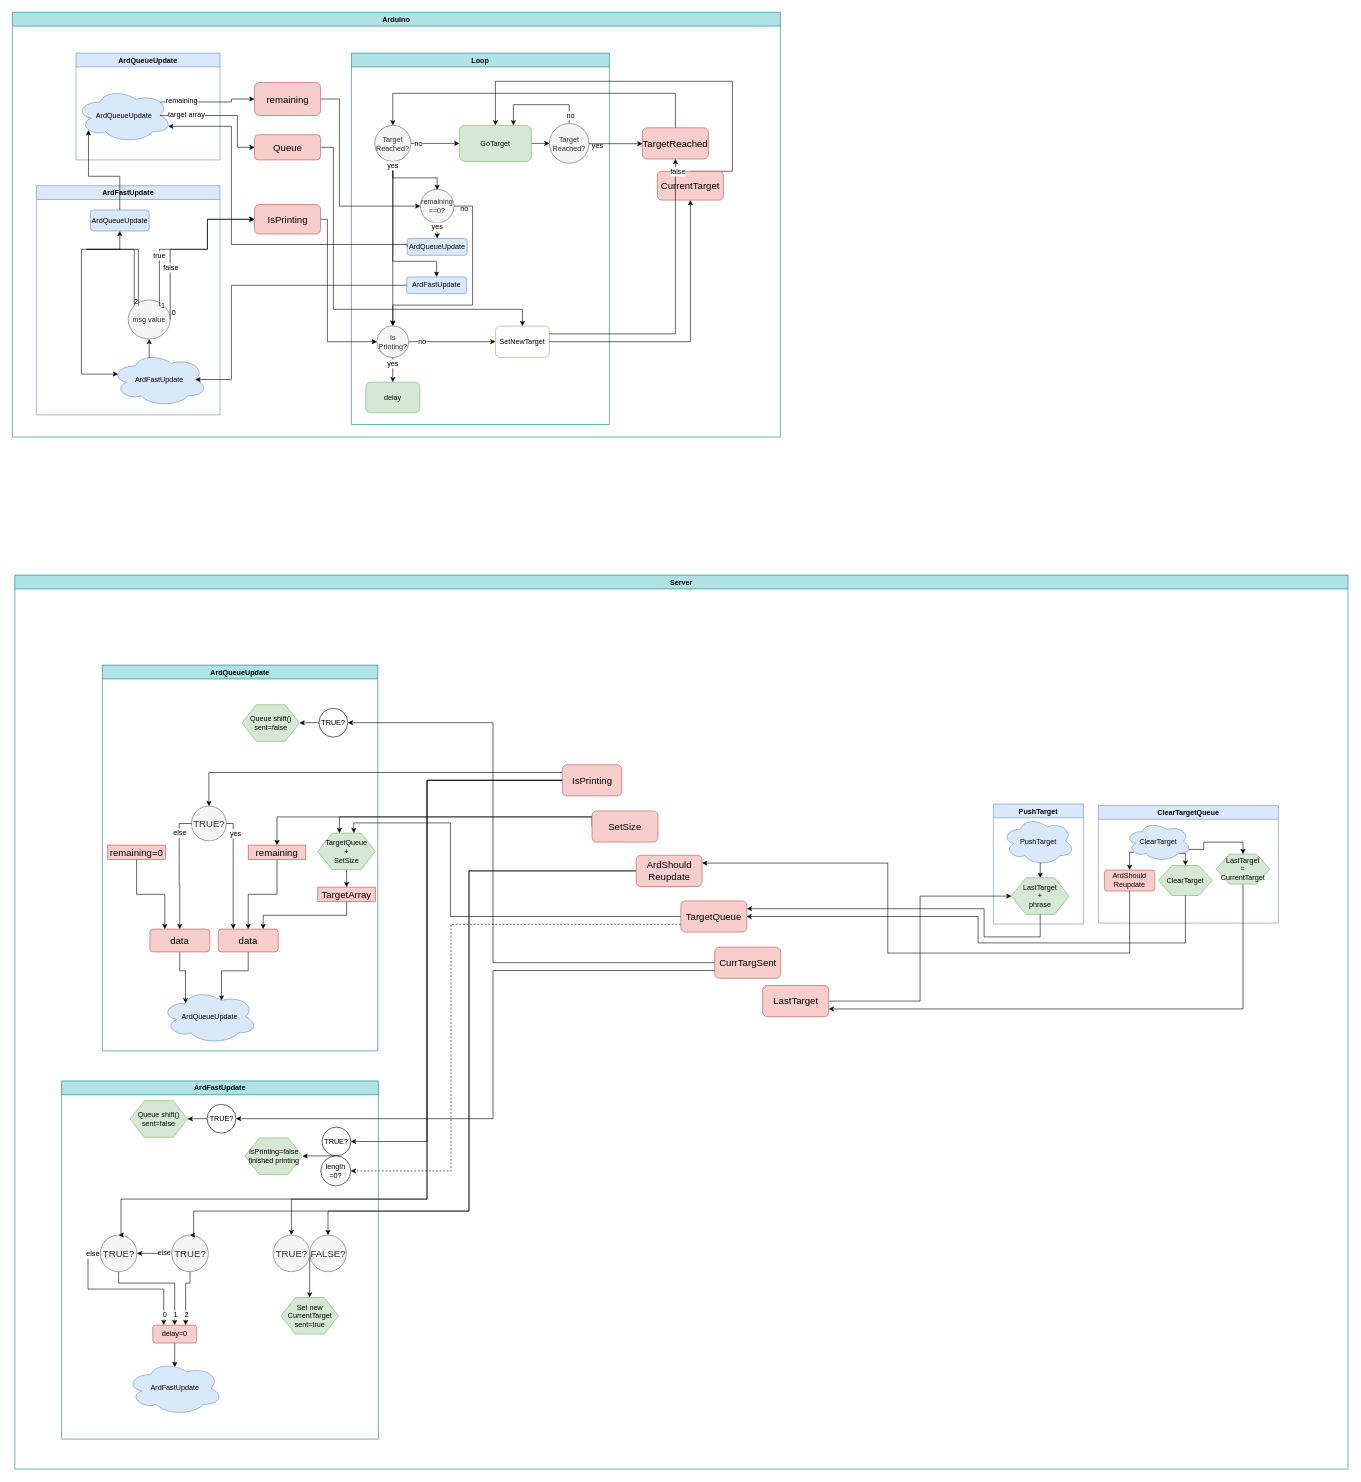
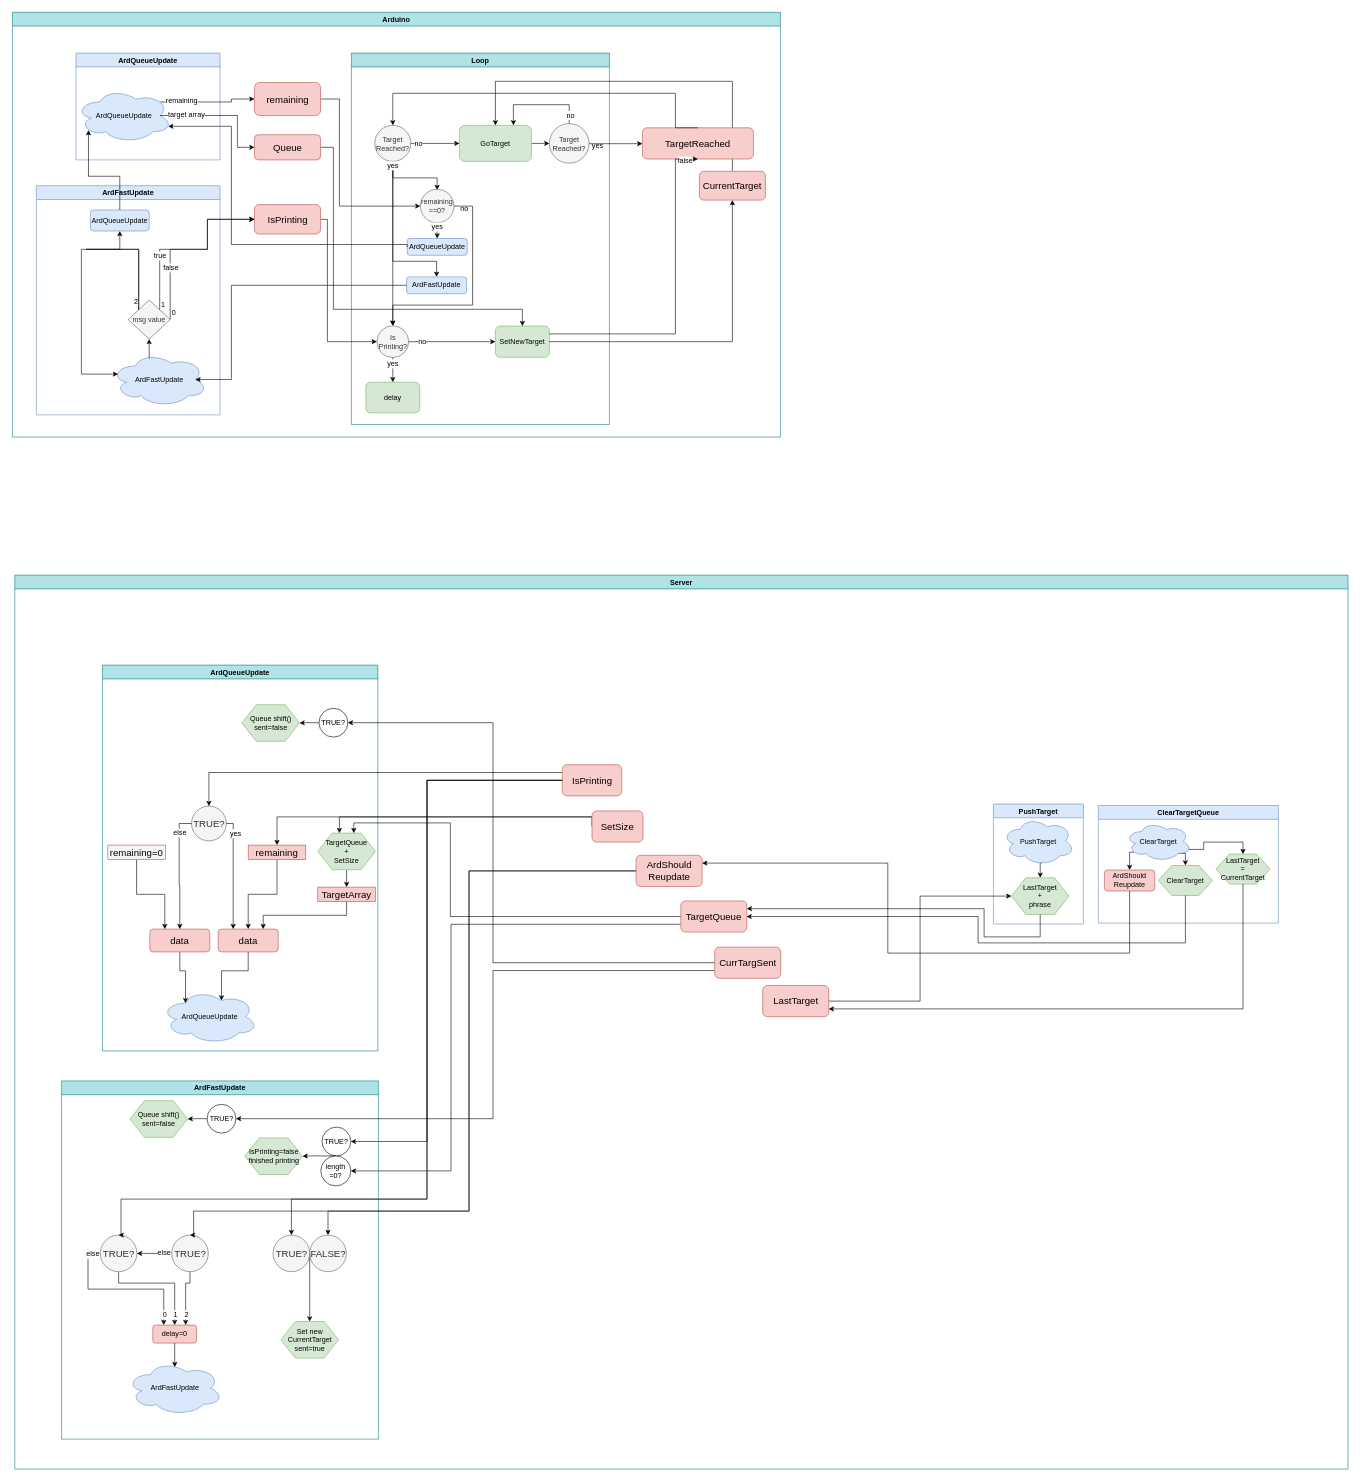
(675, 143) -> (698, 143)
(690, 186) -> (732, 186)
(149, 320) -> (149, 320)
(522, 342) -> (522, 342)
(625, 827) -> (617, 827)
(137, 852) -> (137, 852)
(451, 981) -> (451, 981)
(310, 1316) -> (310, 1340)
